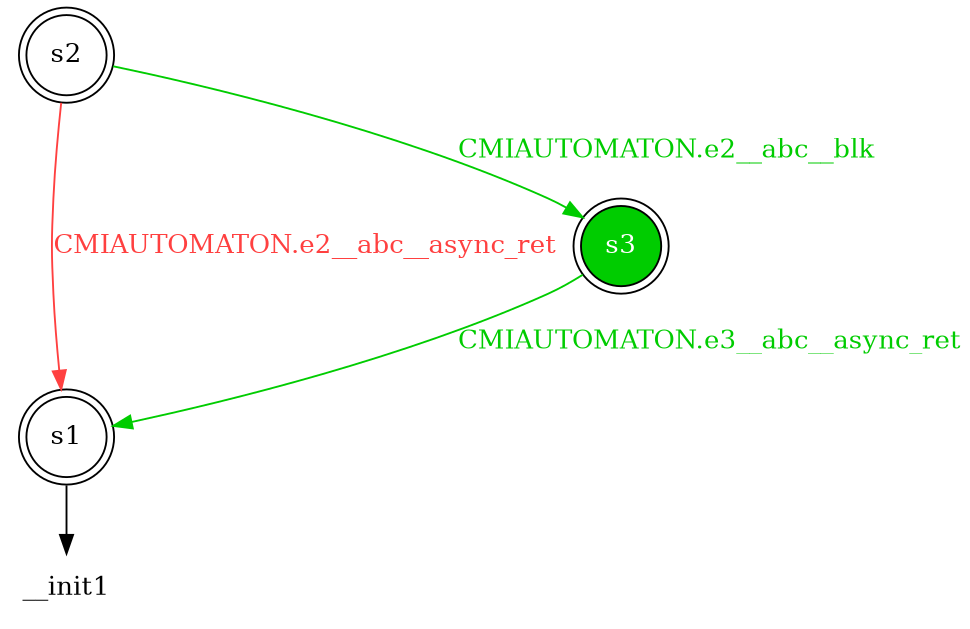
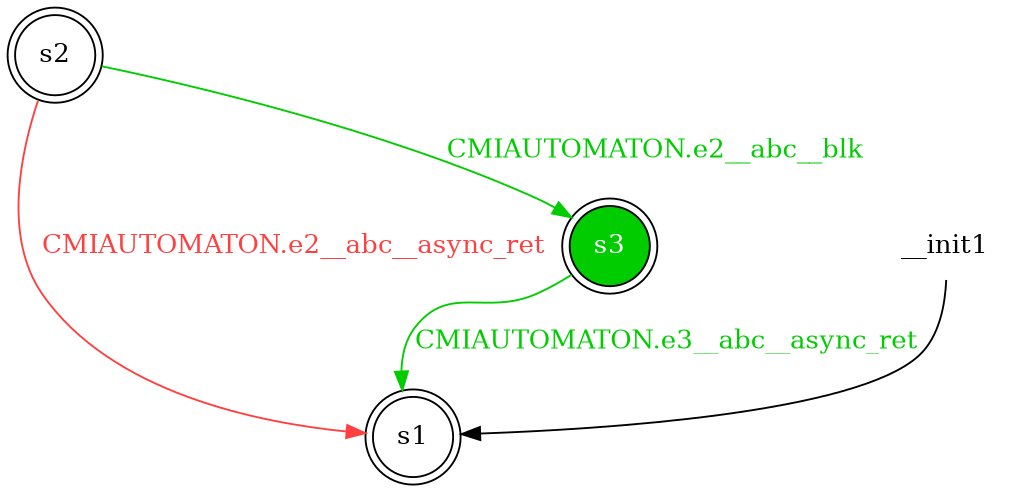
(67, 510) -> (746, 411)
